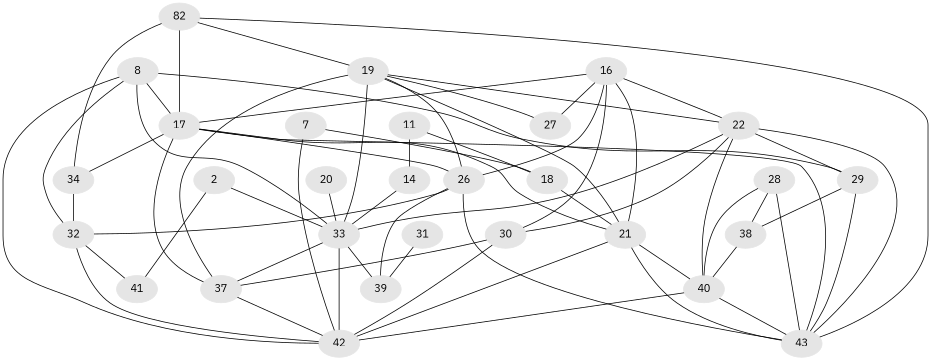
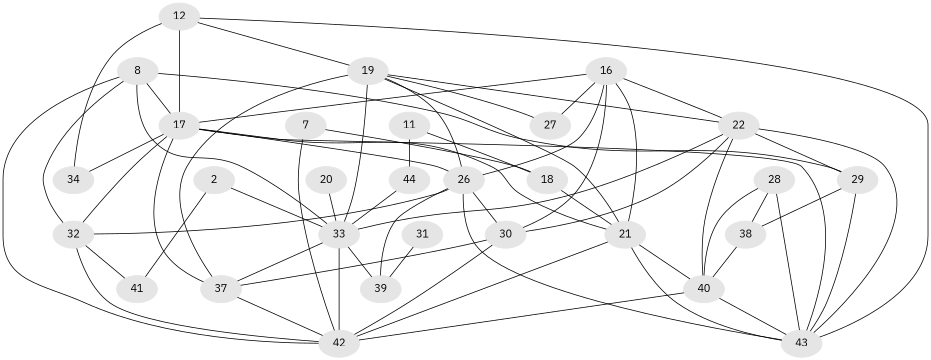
(179, 17) -> (179, 17)
(410, 180) -> (410, 180)
none -> (483, 205)
(73, 207) -> (123, 177)
